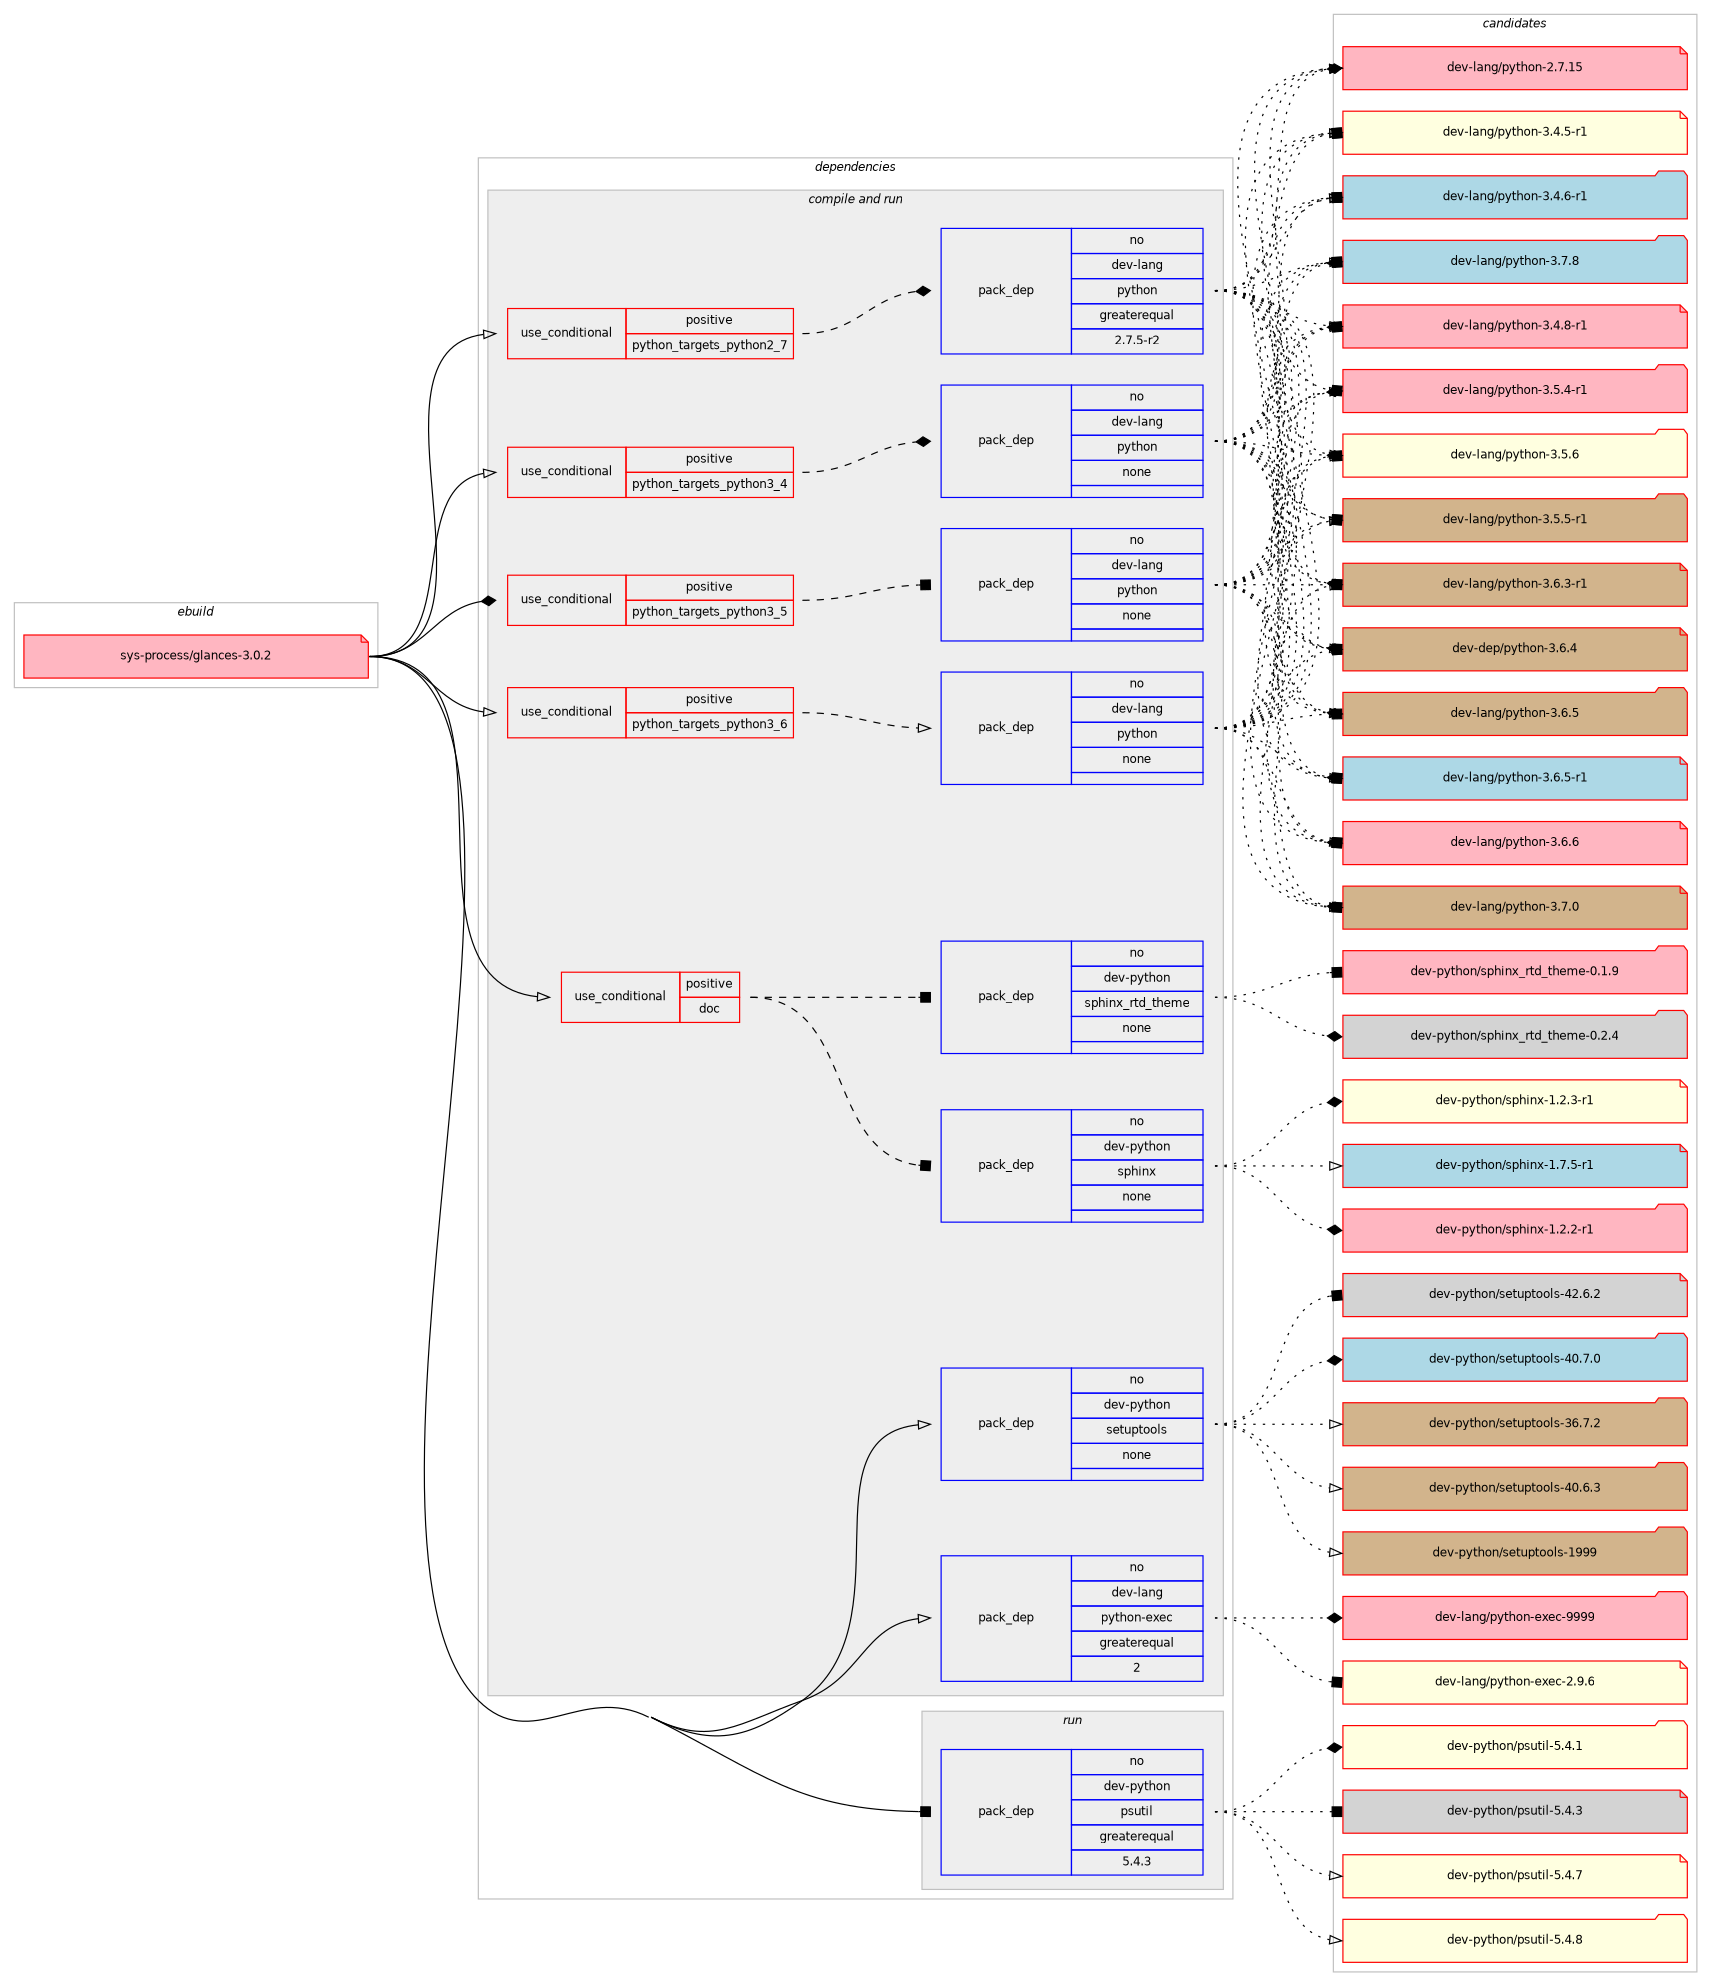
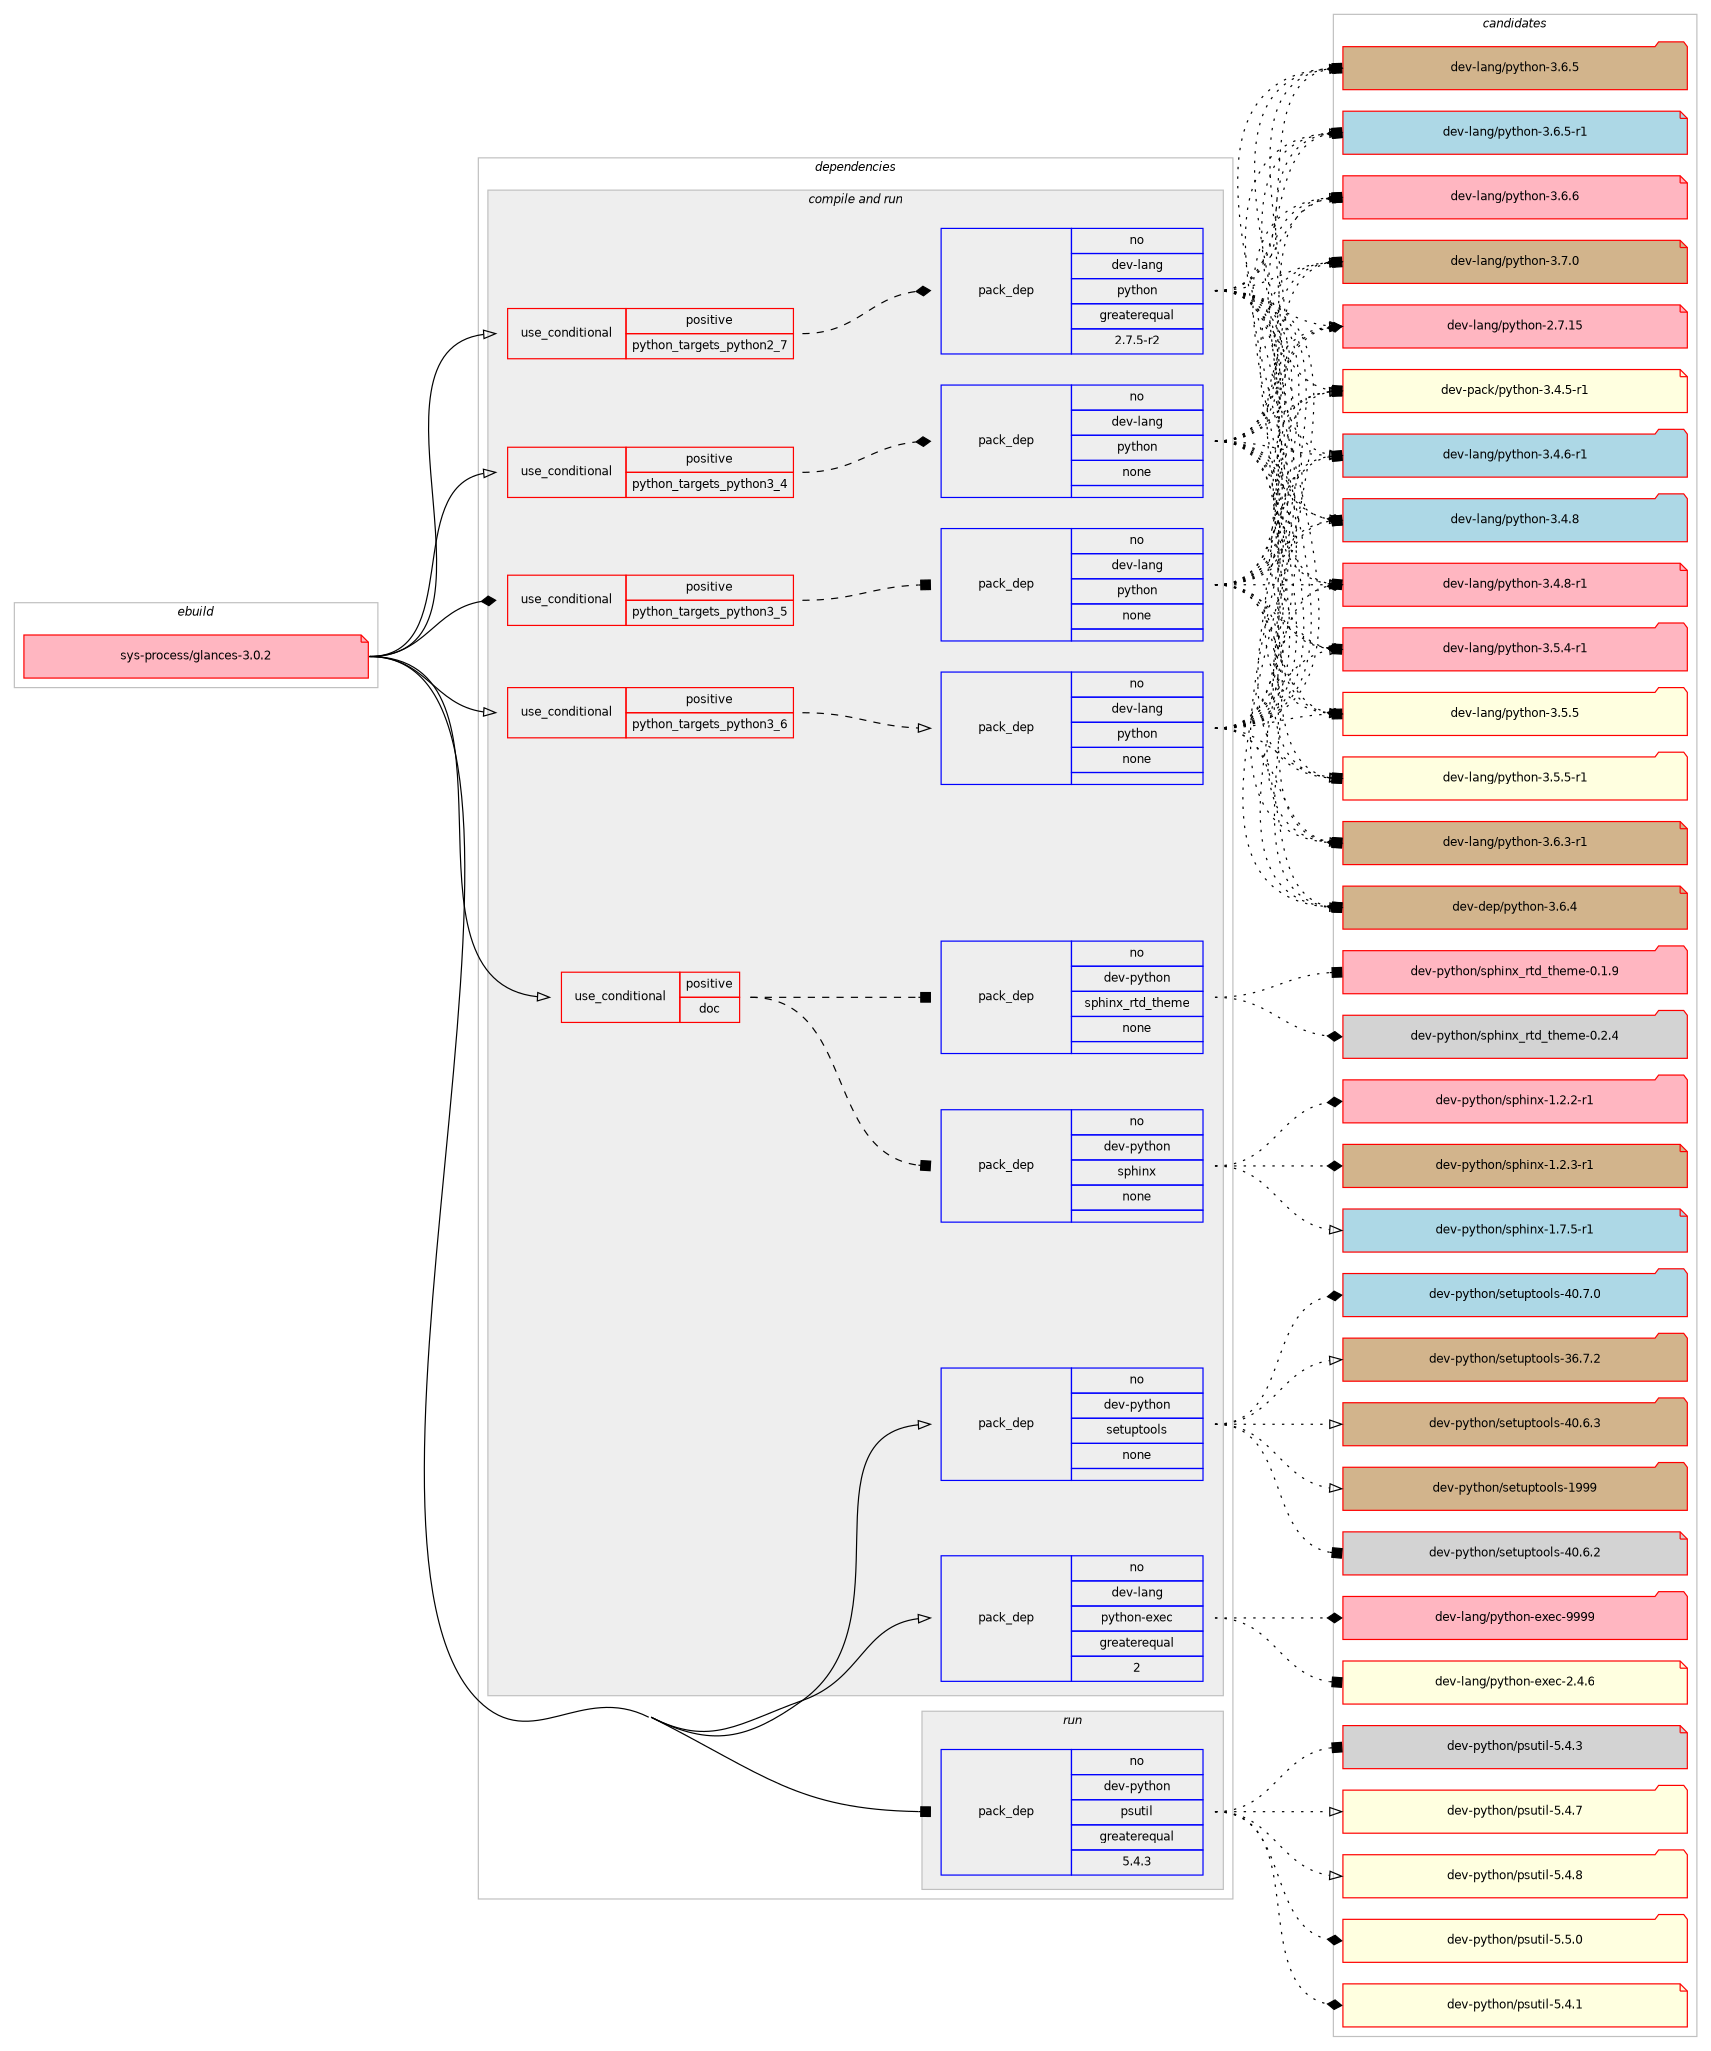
(1515, 133) -> (1515, 391)
(1515, 262) -> (1515, 520)
(1515, 456) -> (1515, 714)
(1515, 520) -> (1515, 778)
(1515, 1101) -> (1515, 1166)
(1515, 1295) -> (1515, 1553)
(1515, 1683) -> (1515, 1683)
(1515, 1747) -> (1515, 2005)
(1515, 1876) -> (1515, 1812)
none -> (1515, 1941)
